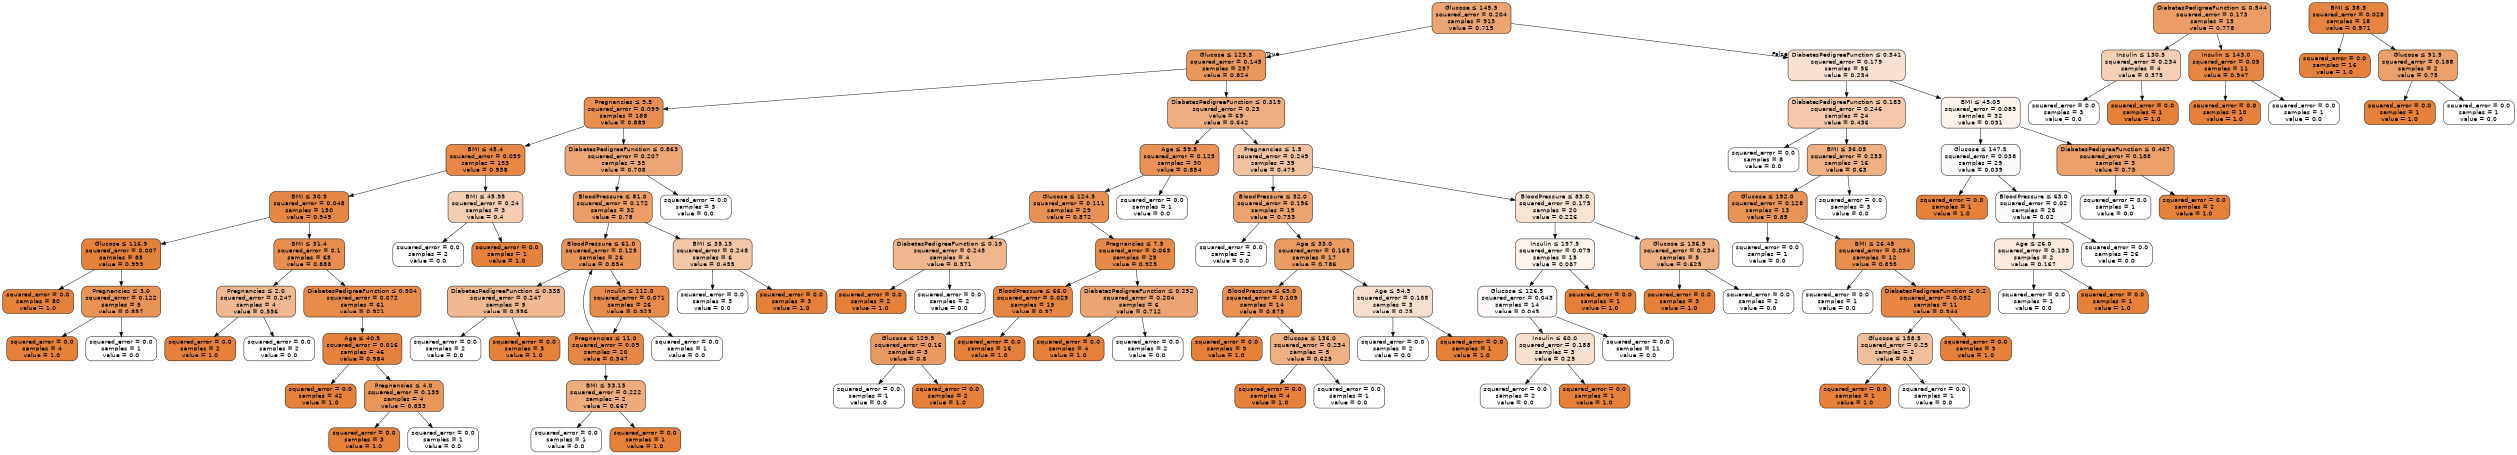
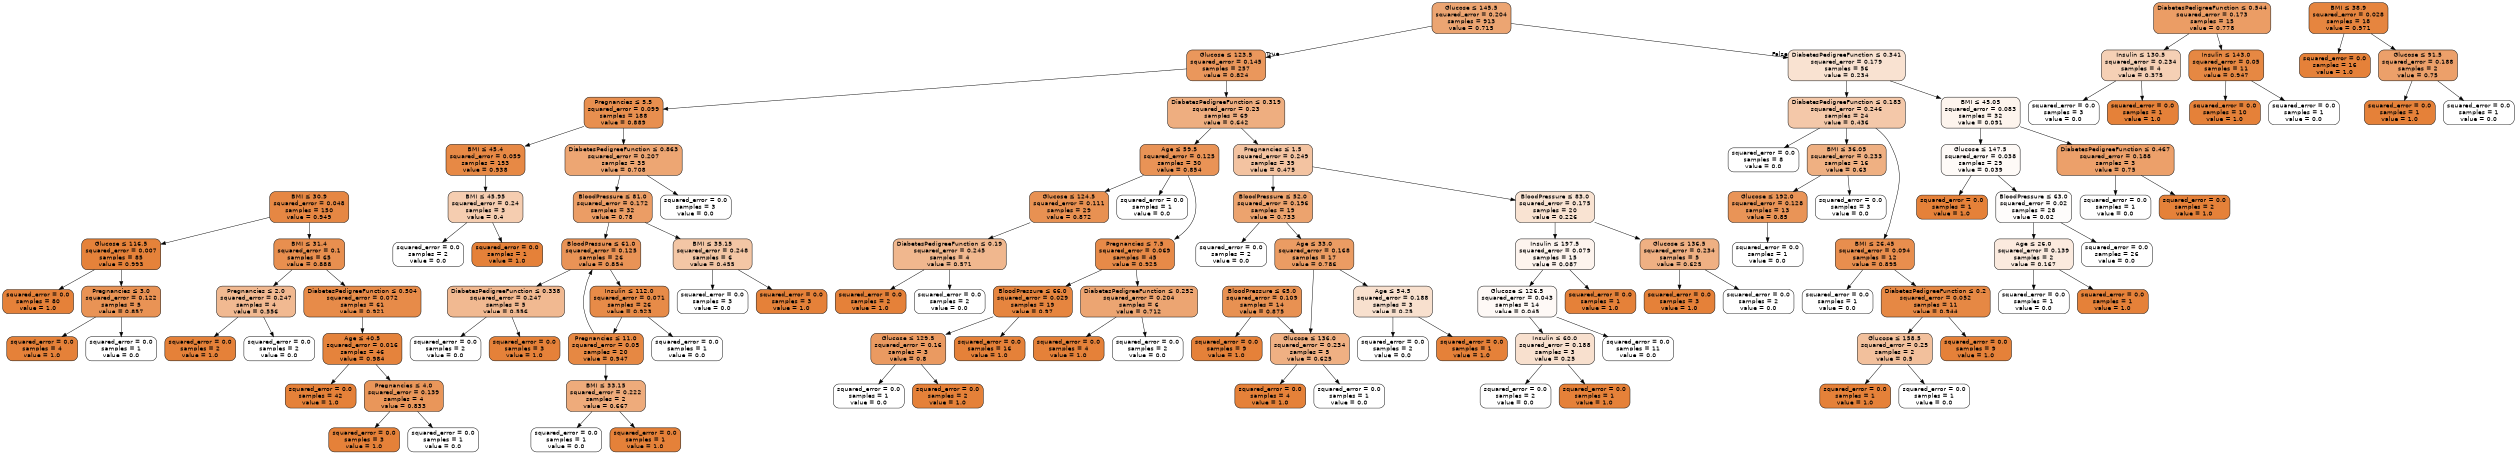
(1226, 116) -> (1226, 116)
(400, 183) -> none
(1100, 229) -> (1196, 209)
(1819, 230) -> (1899, 179)
(1135, 258) -> (1135, 258)
(1290, 276) -> (1312, 299)
